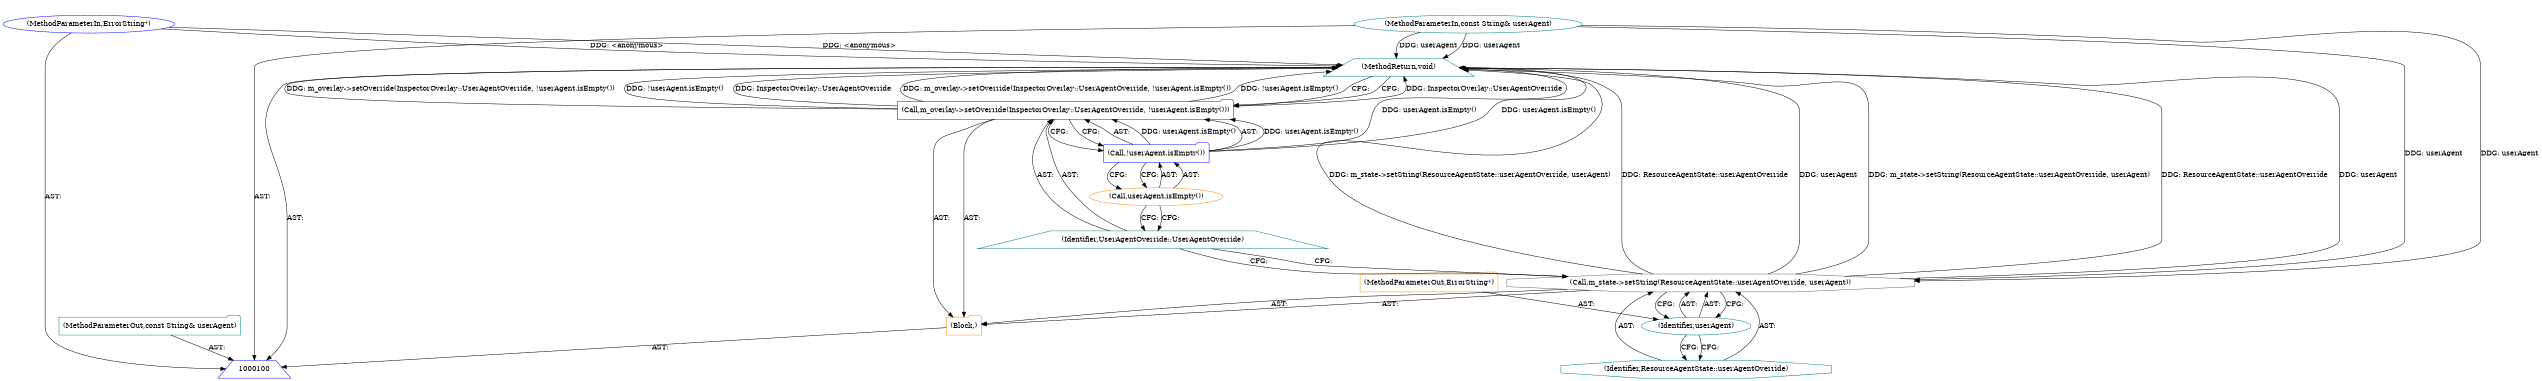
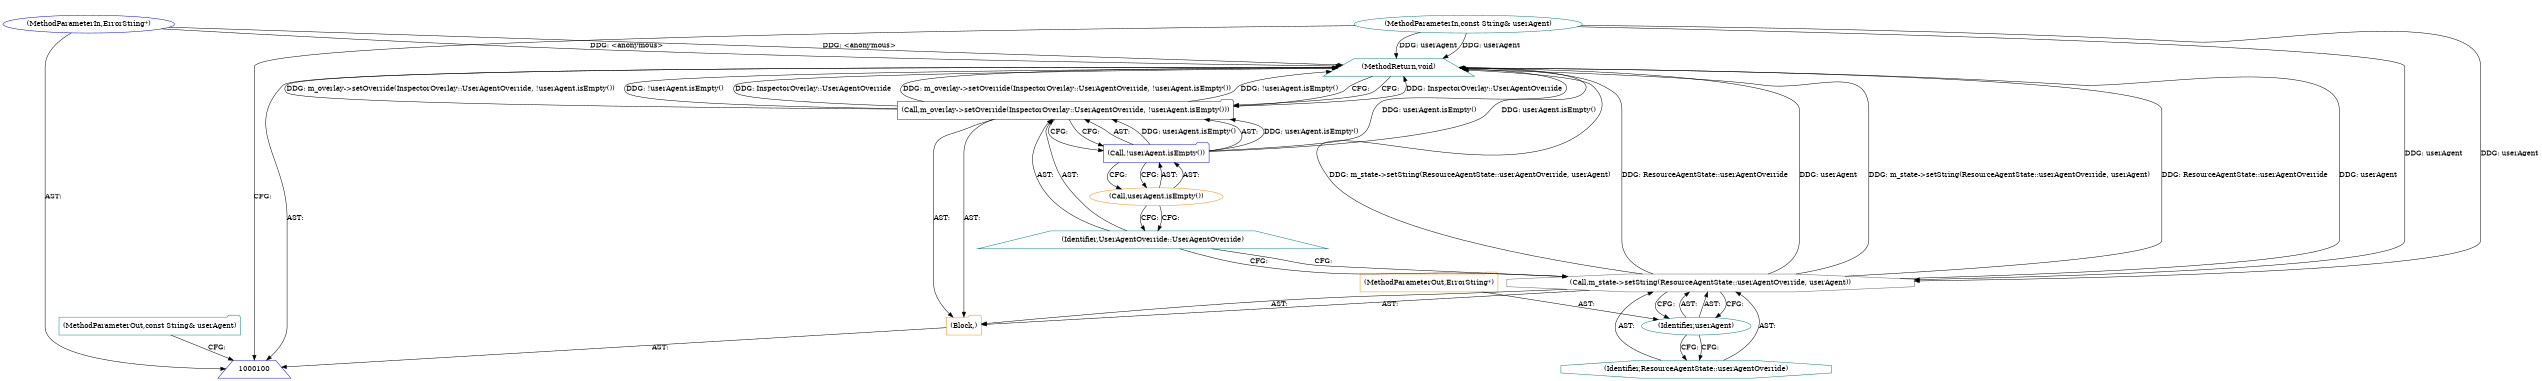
(264, 197) -> (264, 197)
(218, 348) -> (218, 348)
